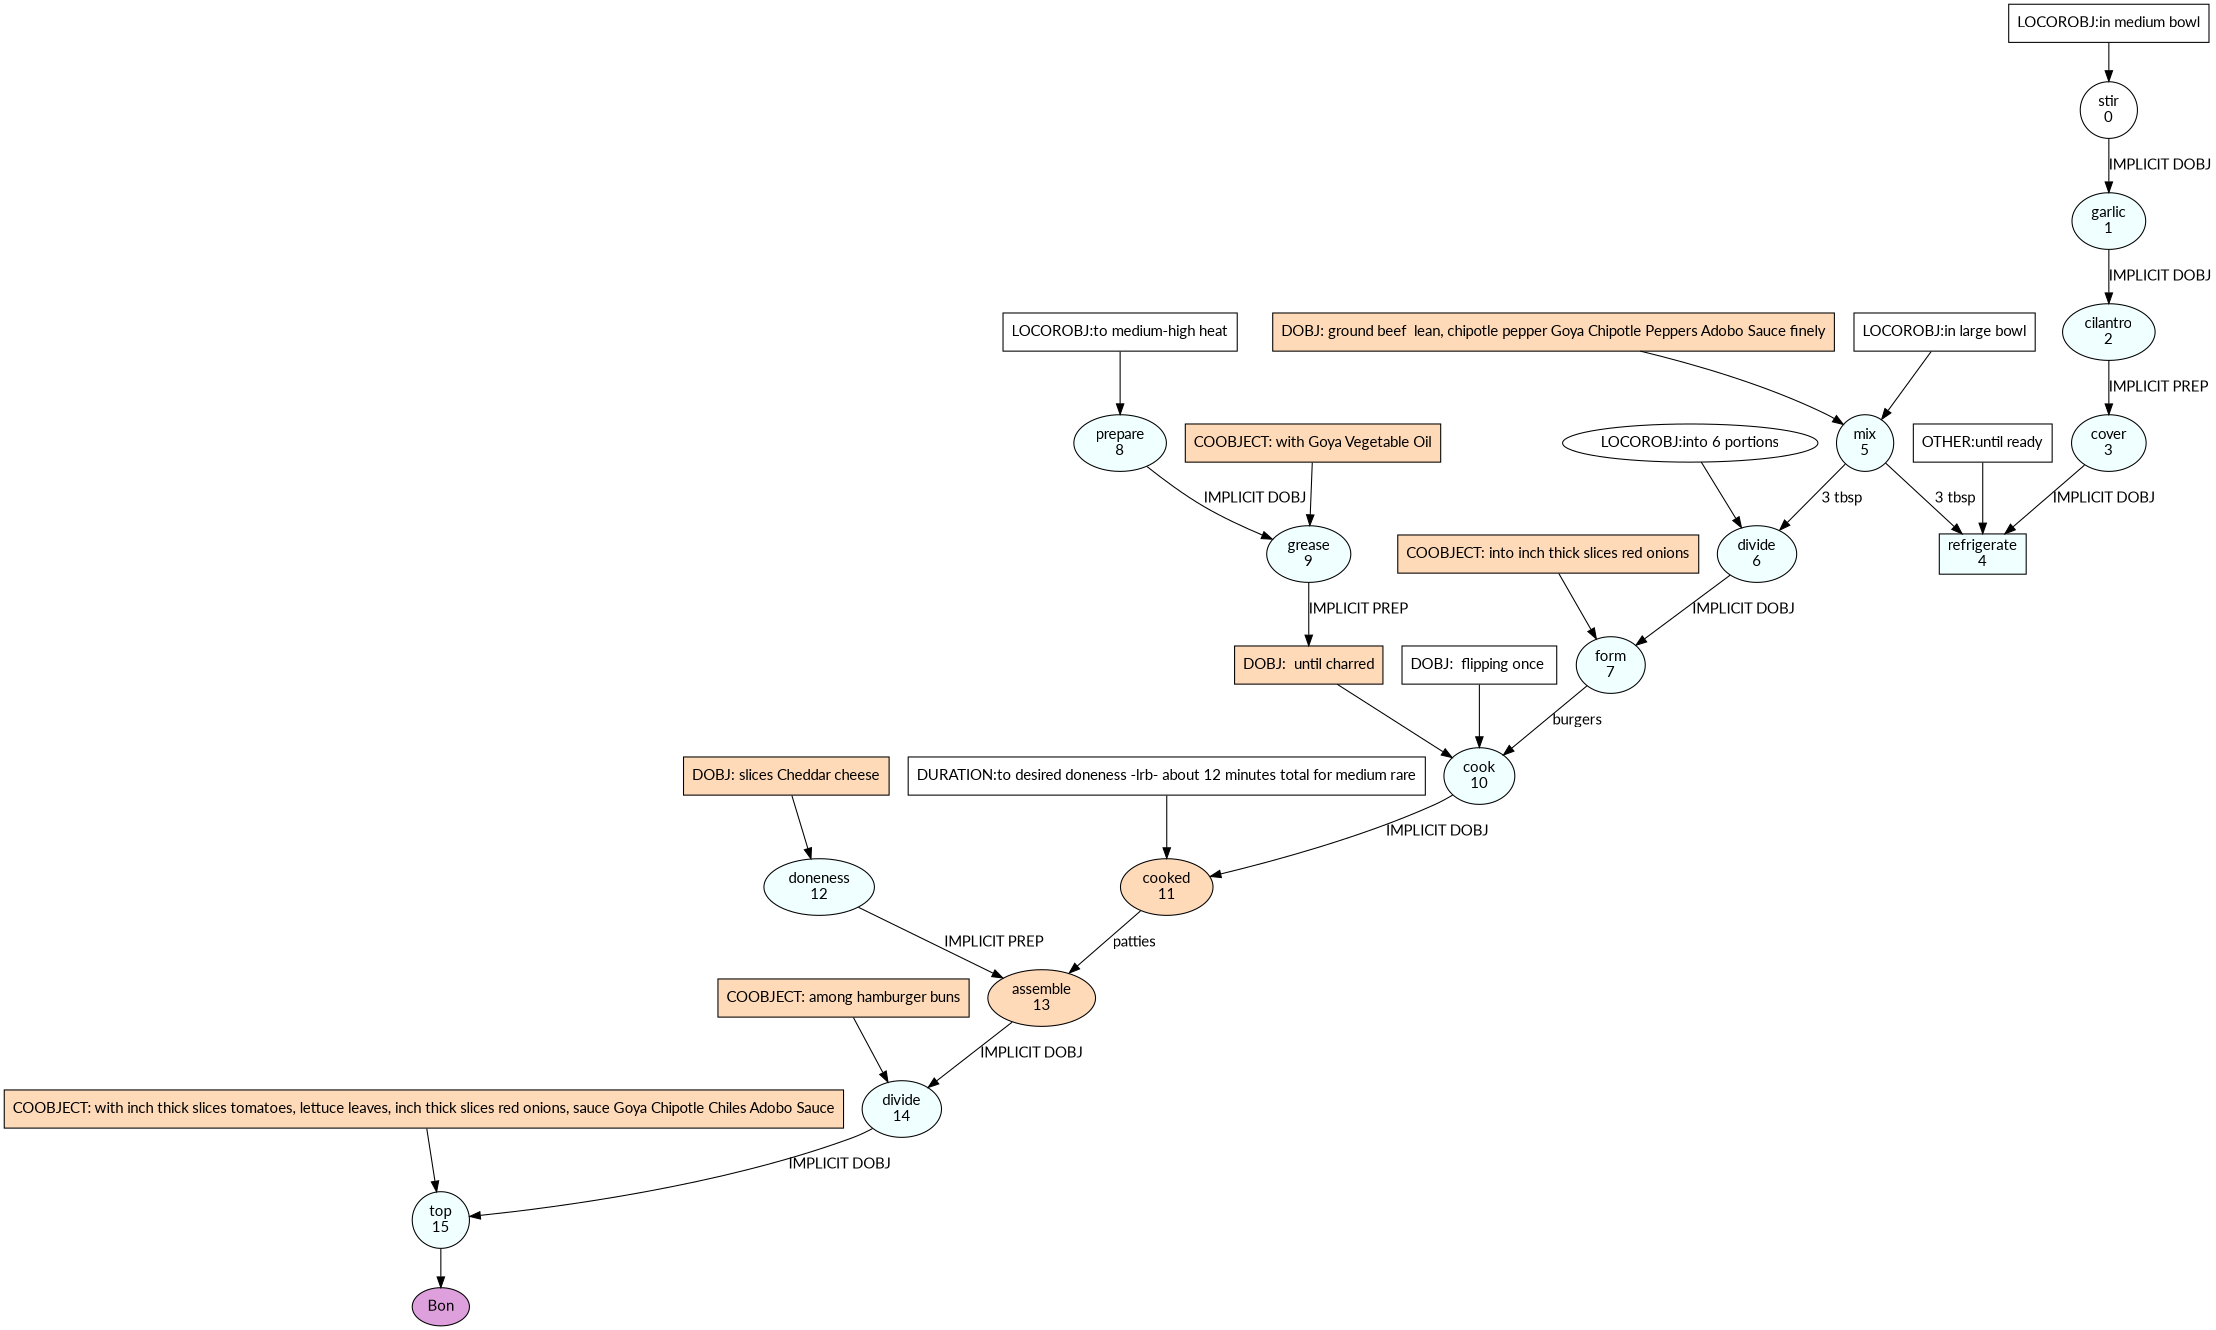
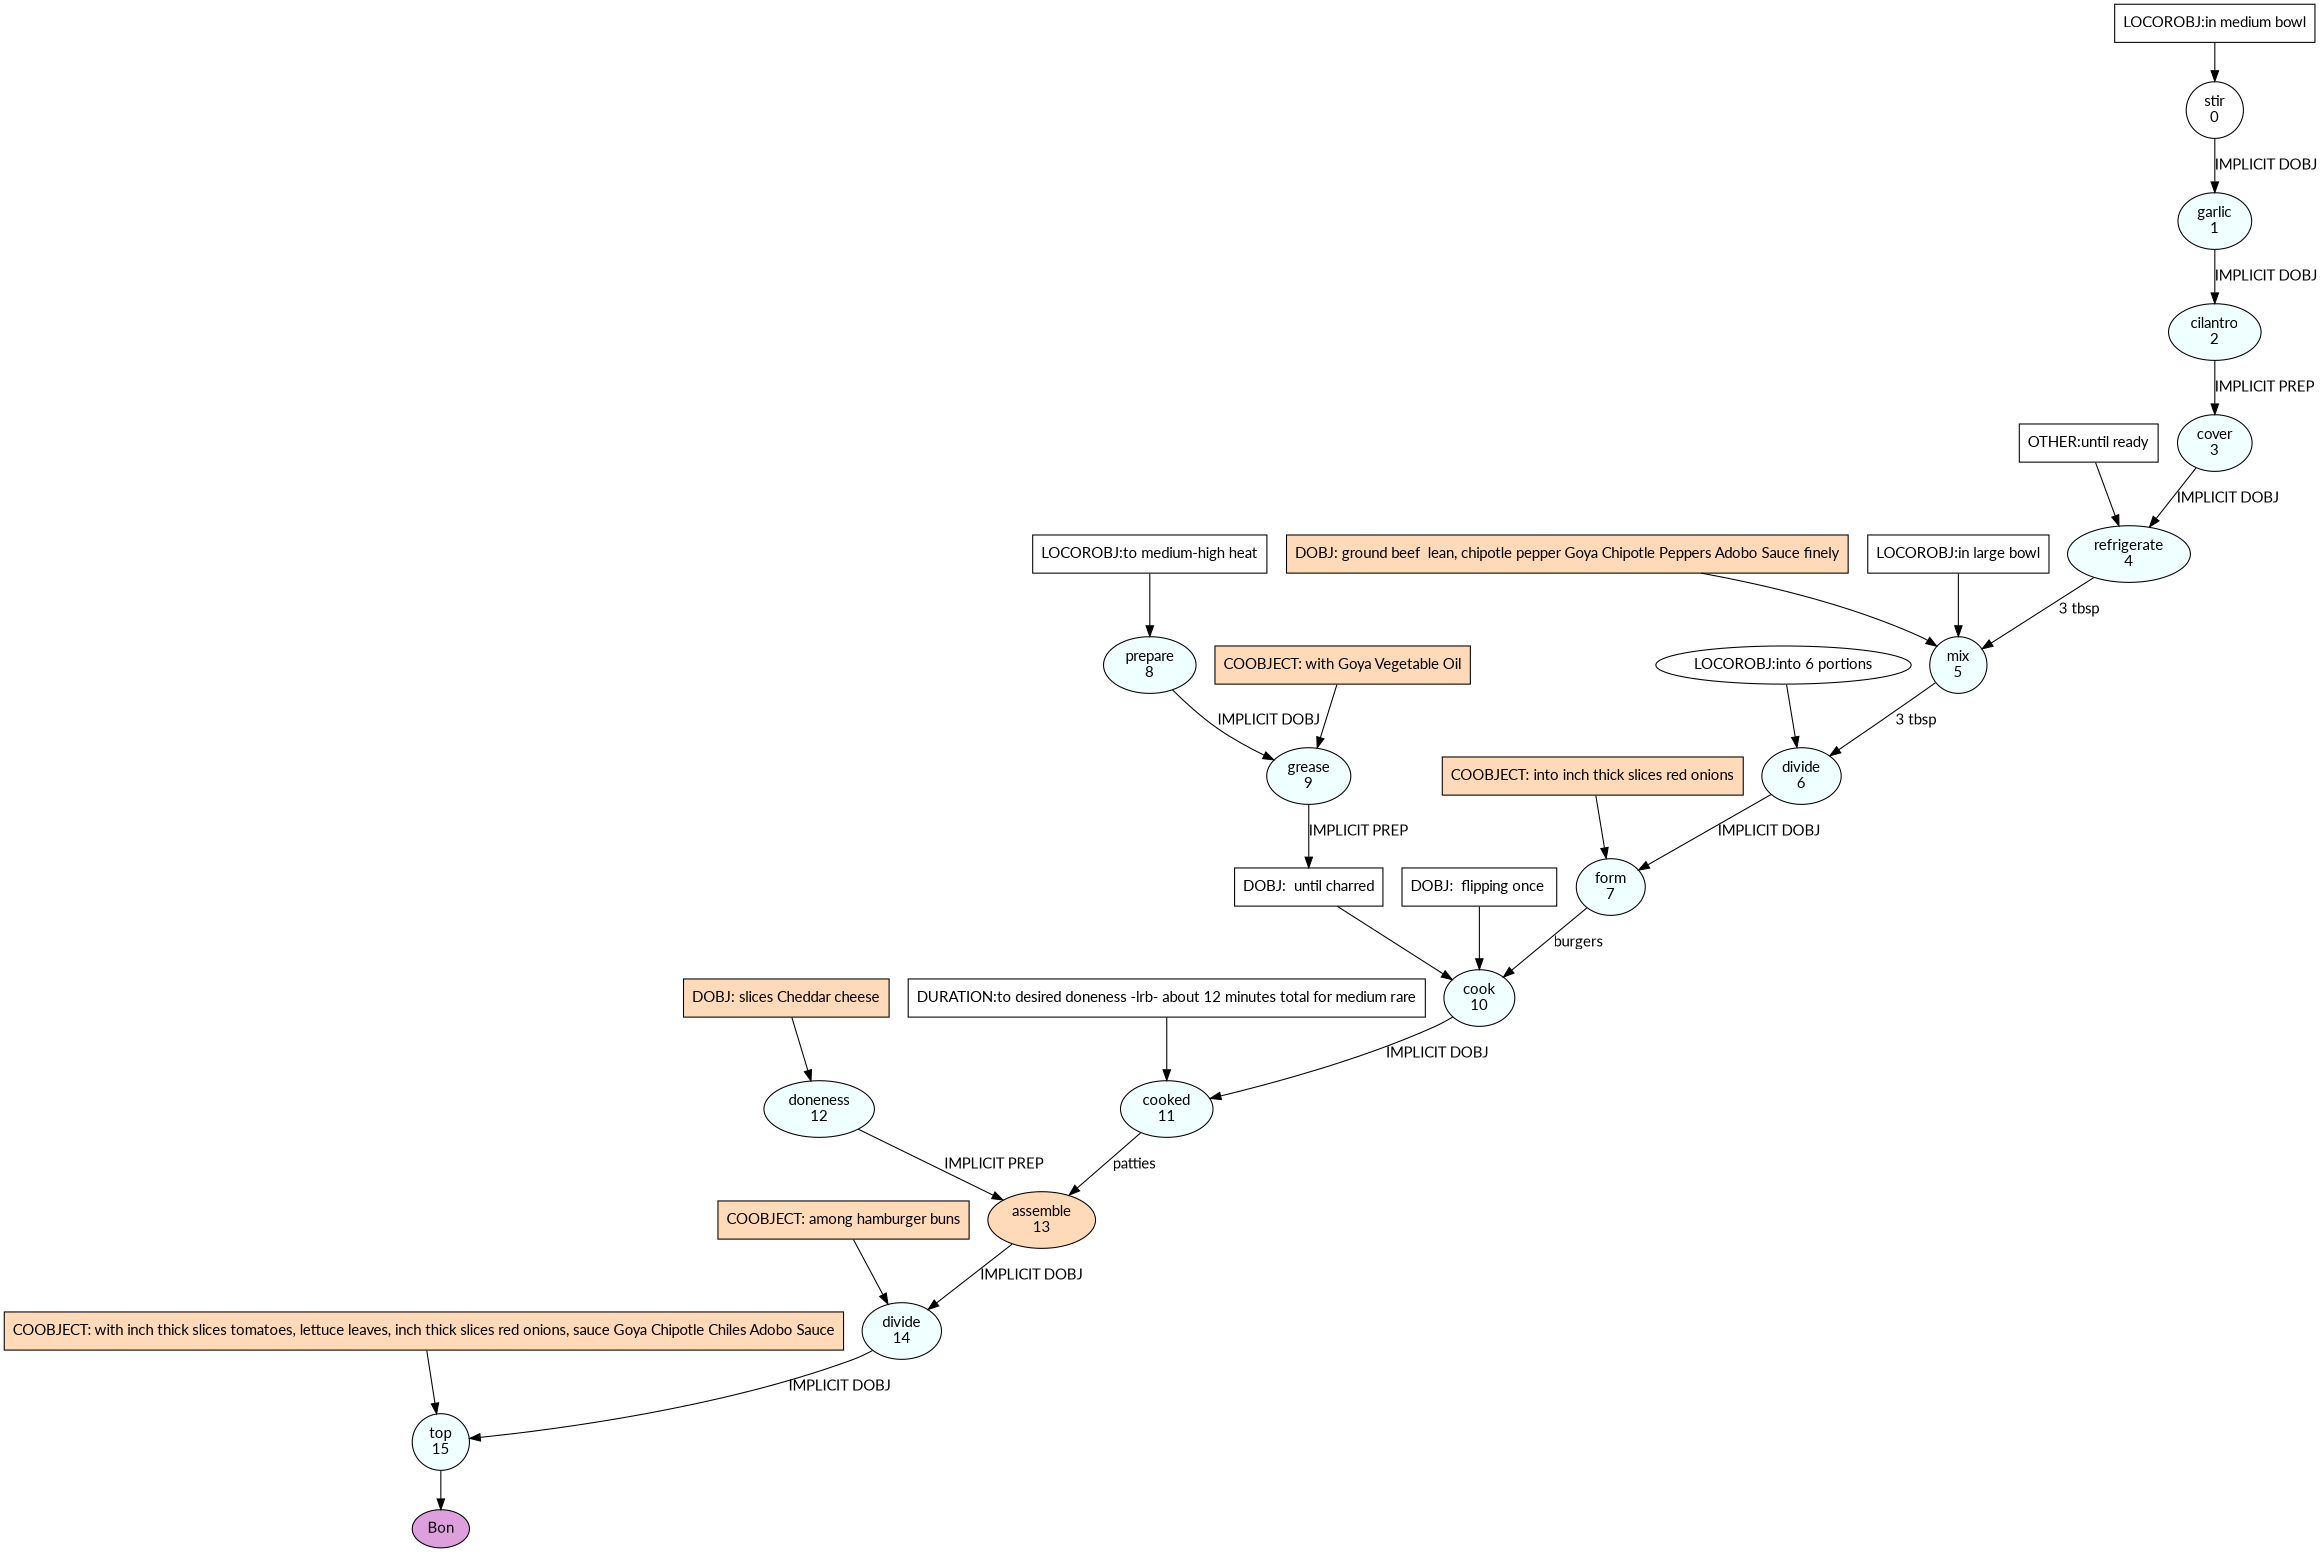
(1920, 495) -> (2042, 610)
(1983, 554) -> (2129, 554)
(1309, 665) -> (1309, 887)
(1167, 887) -> (1167, 1109)
